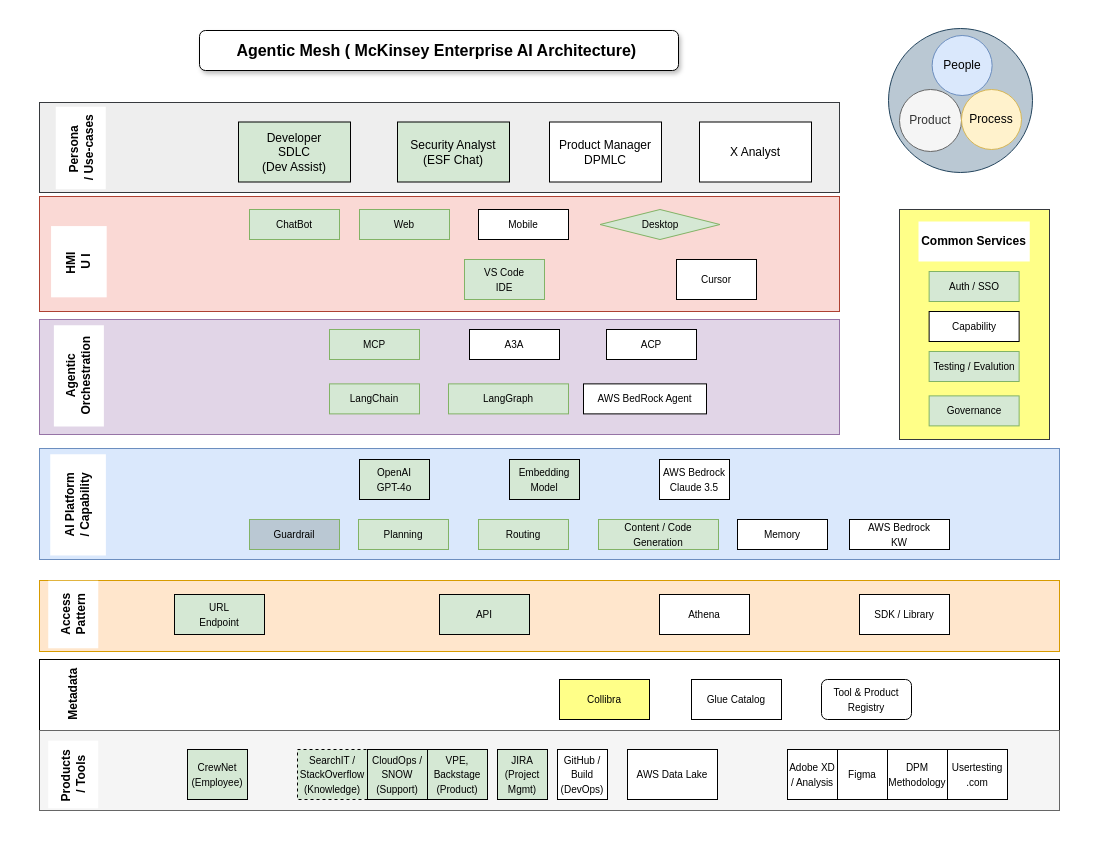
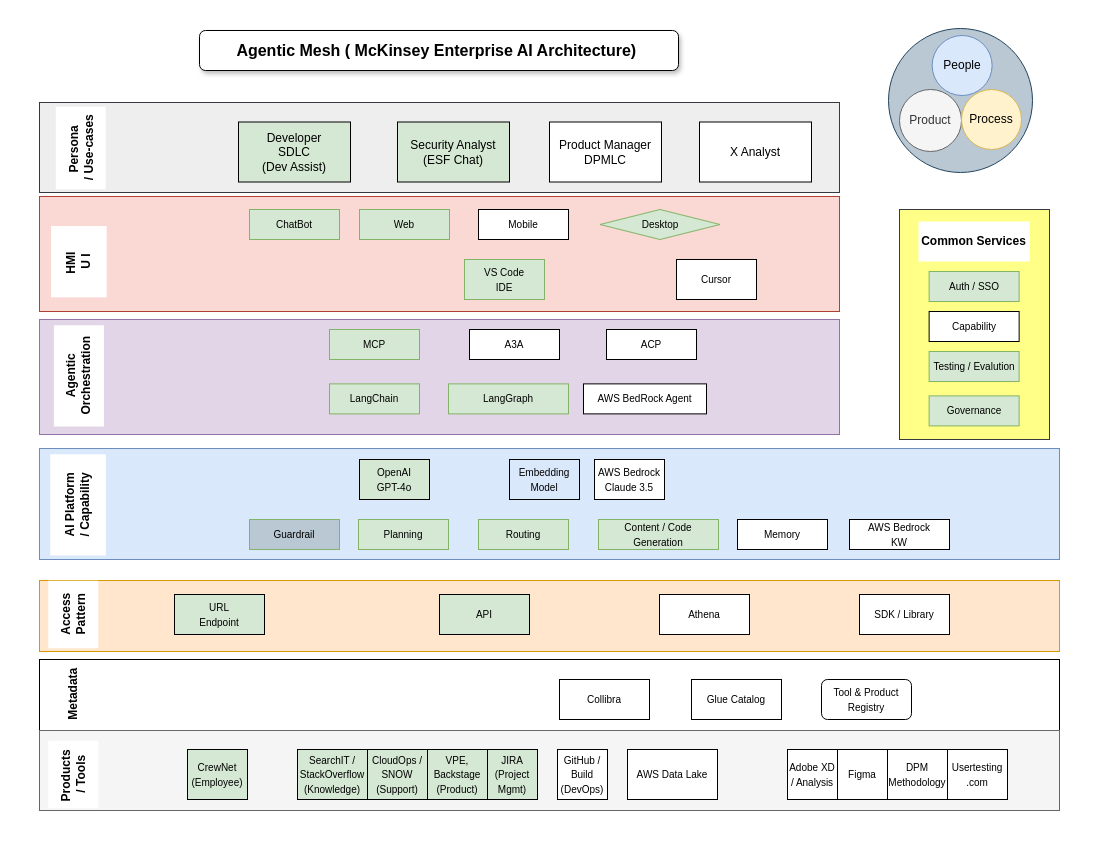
(545, 480) -> (545, 480)
(695, 480) -> (630, 480)
(605, 700) -> (605, 700)
(333, 775) -> (333, 775)
(523, 775) -> (513, 775)
